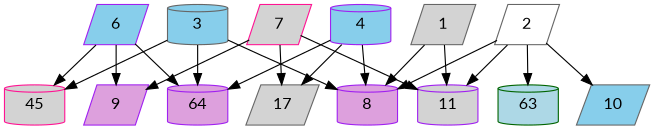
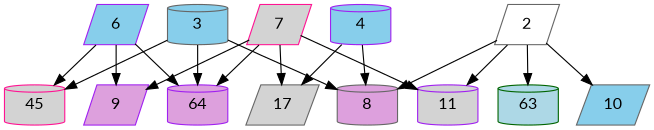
(443, 25) -> none
(289, 60) -> (242, 61)
(367, 105) -> (367, 105)
